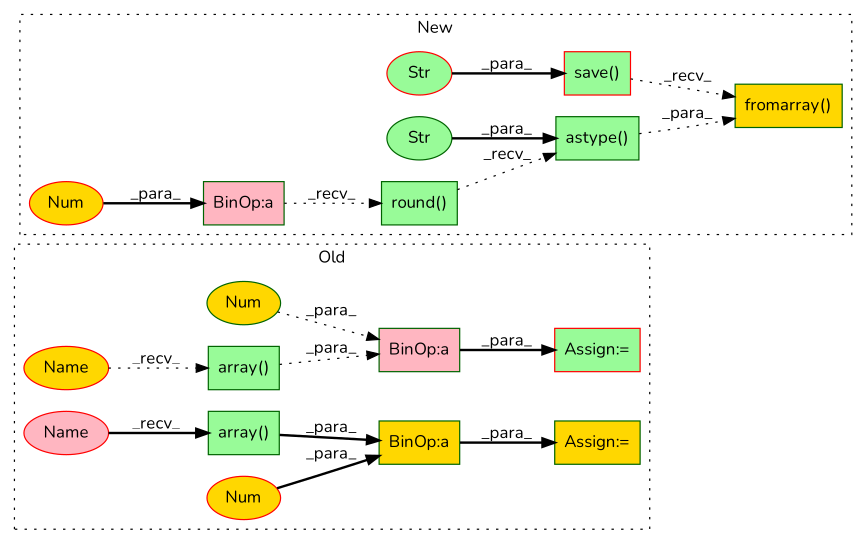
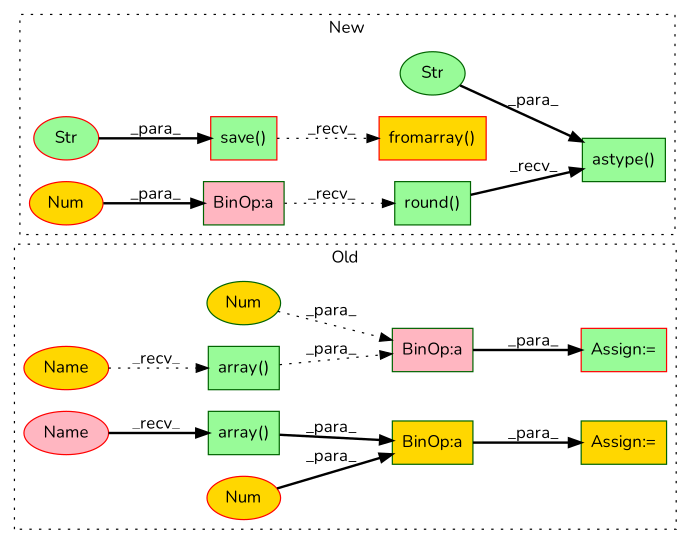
(789, 106) -> (433, 138)
(681, 128) -> none
(501, 174) -> (520, 183)
